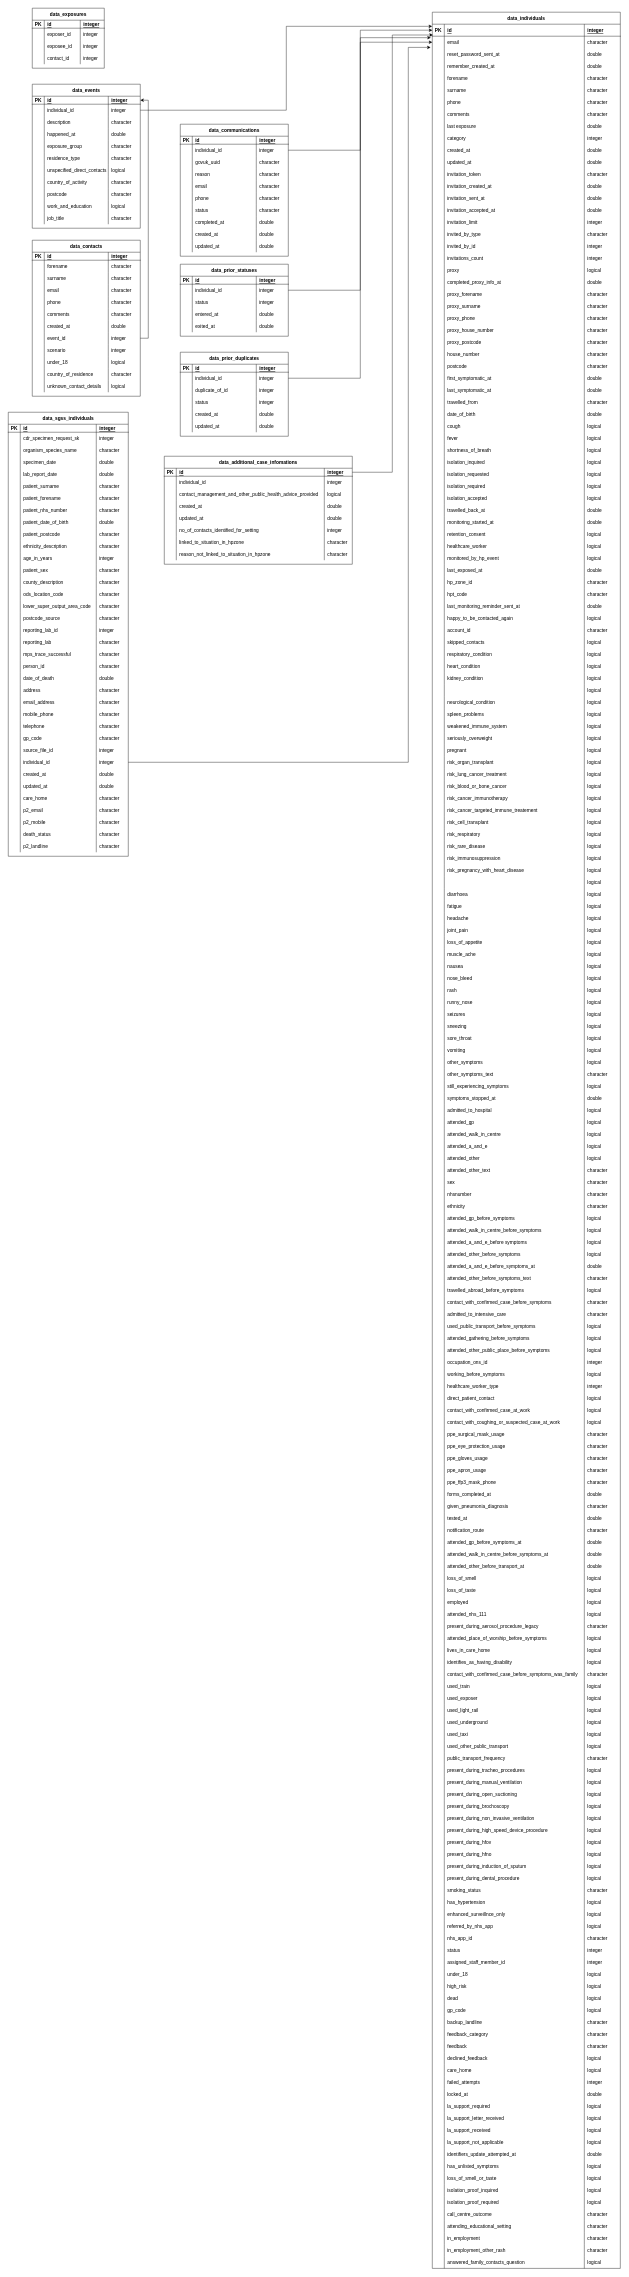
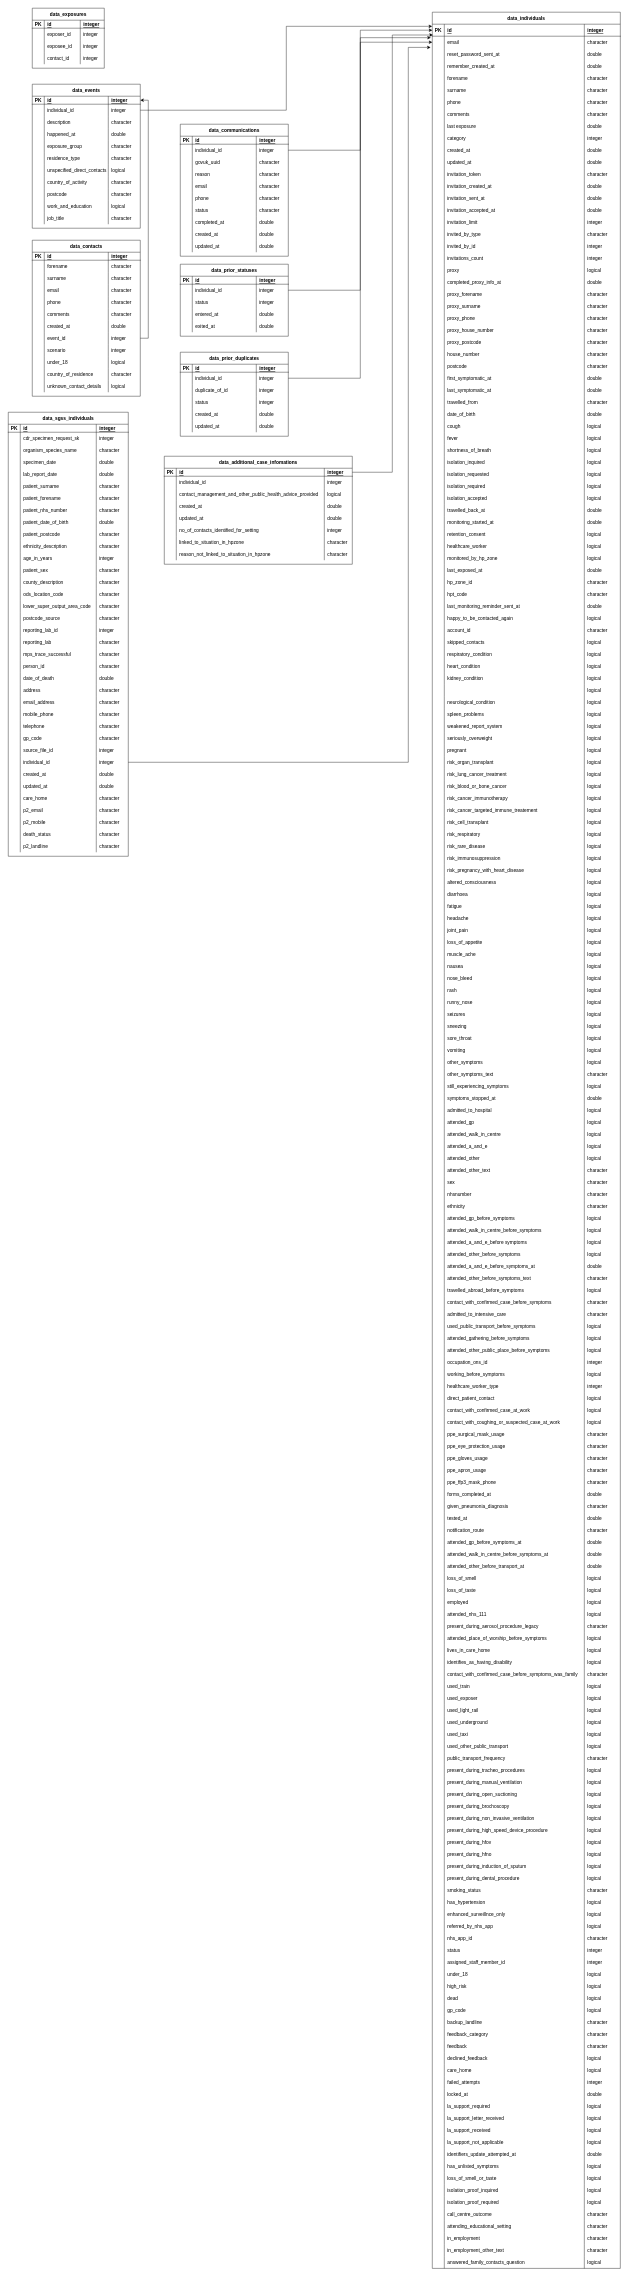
(475, 558) -> (473, 558)
(476, 726) -> (477, 726)
none -> (514, 882)
(478, 2250) -> (478, 2250)
